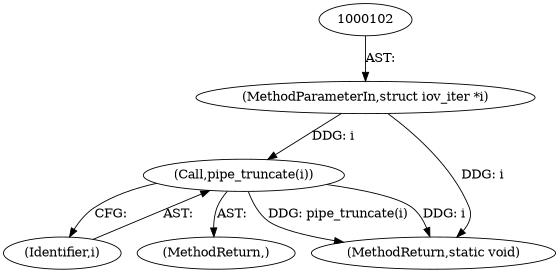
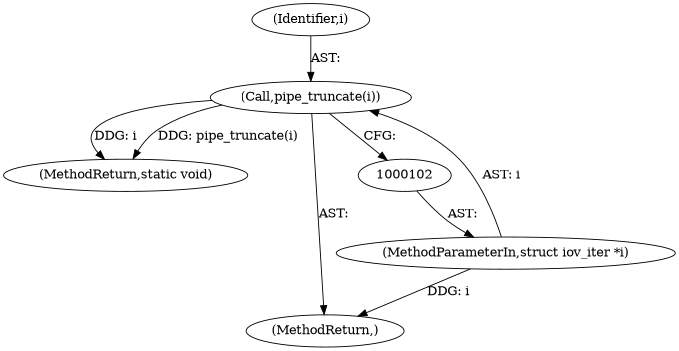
(333, 136) -> (502, 175)
(443, 165) -> (418, 291)
(111, 199) -> (355, 134)
